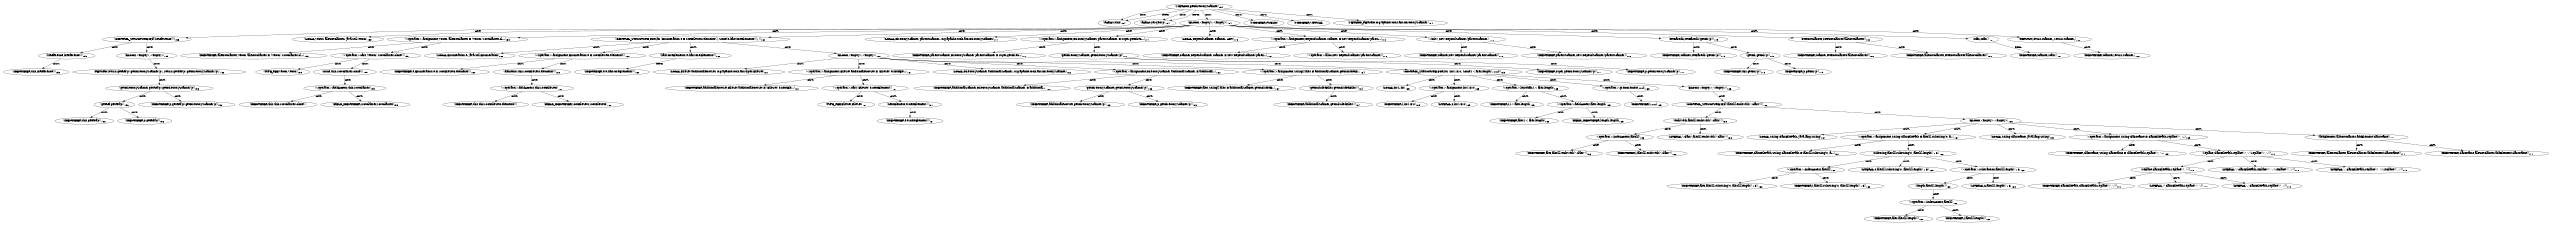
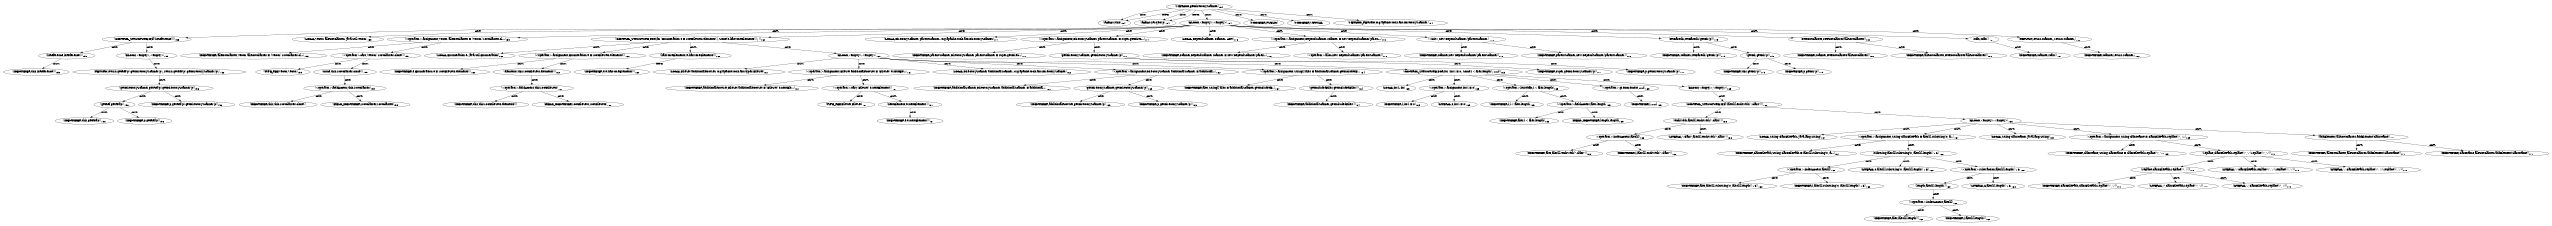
(2019, 48) -> (2019, 48)
